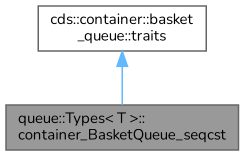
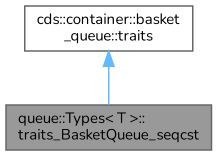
(122, 128) -> (109, 128)
